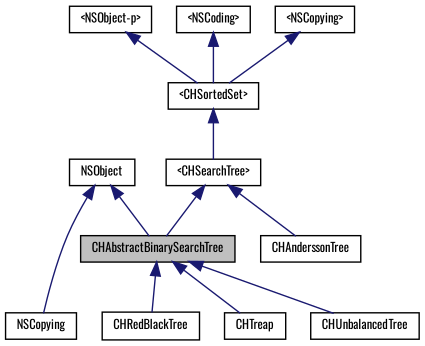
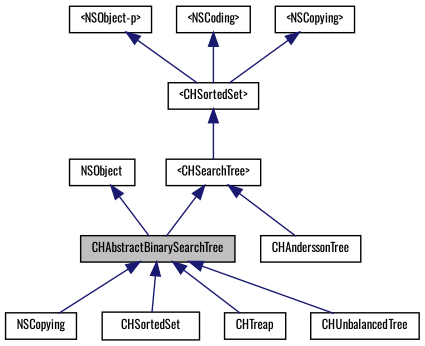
(61, 253) -> (93, 291)
(151, 326) -> (151, 326)
